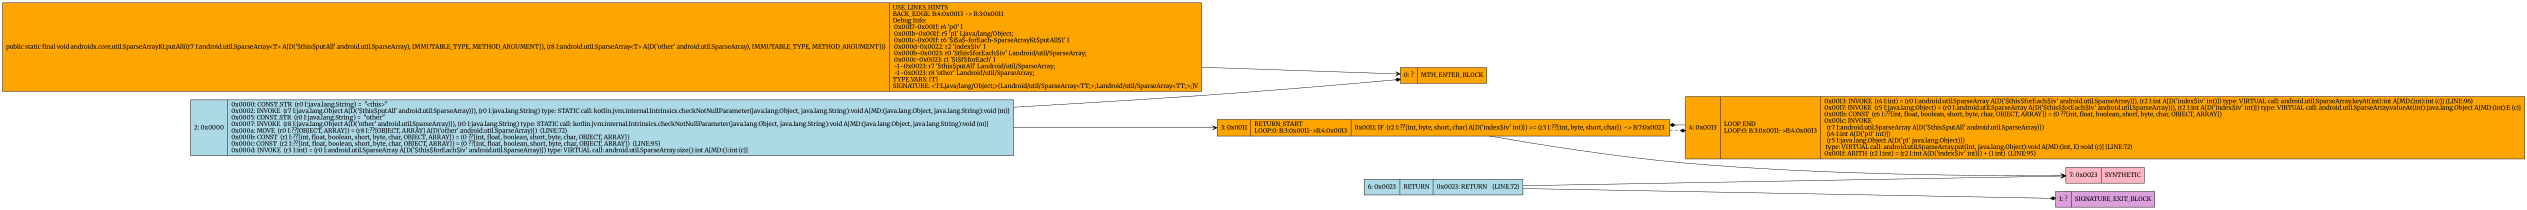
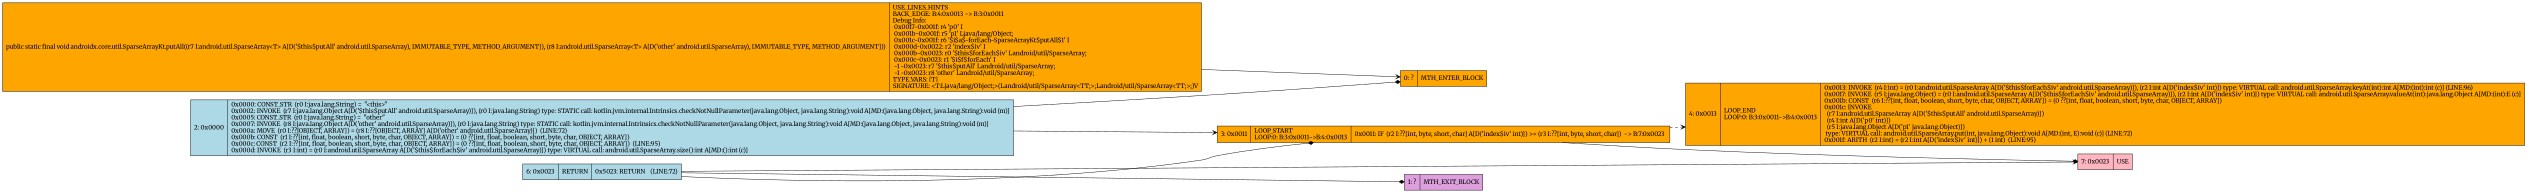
(1279, 124) -> (1274, 131)
(1680, 125) -> (965, 179)
(1675, 131) -> (1676, 127)
(1774, 169) -> (1817, 155)
(2123, 175) -> (2123, 162)
(1478, 187) -> (637, 172)
(2113, 199) -> (1451, 182)
